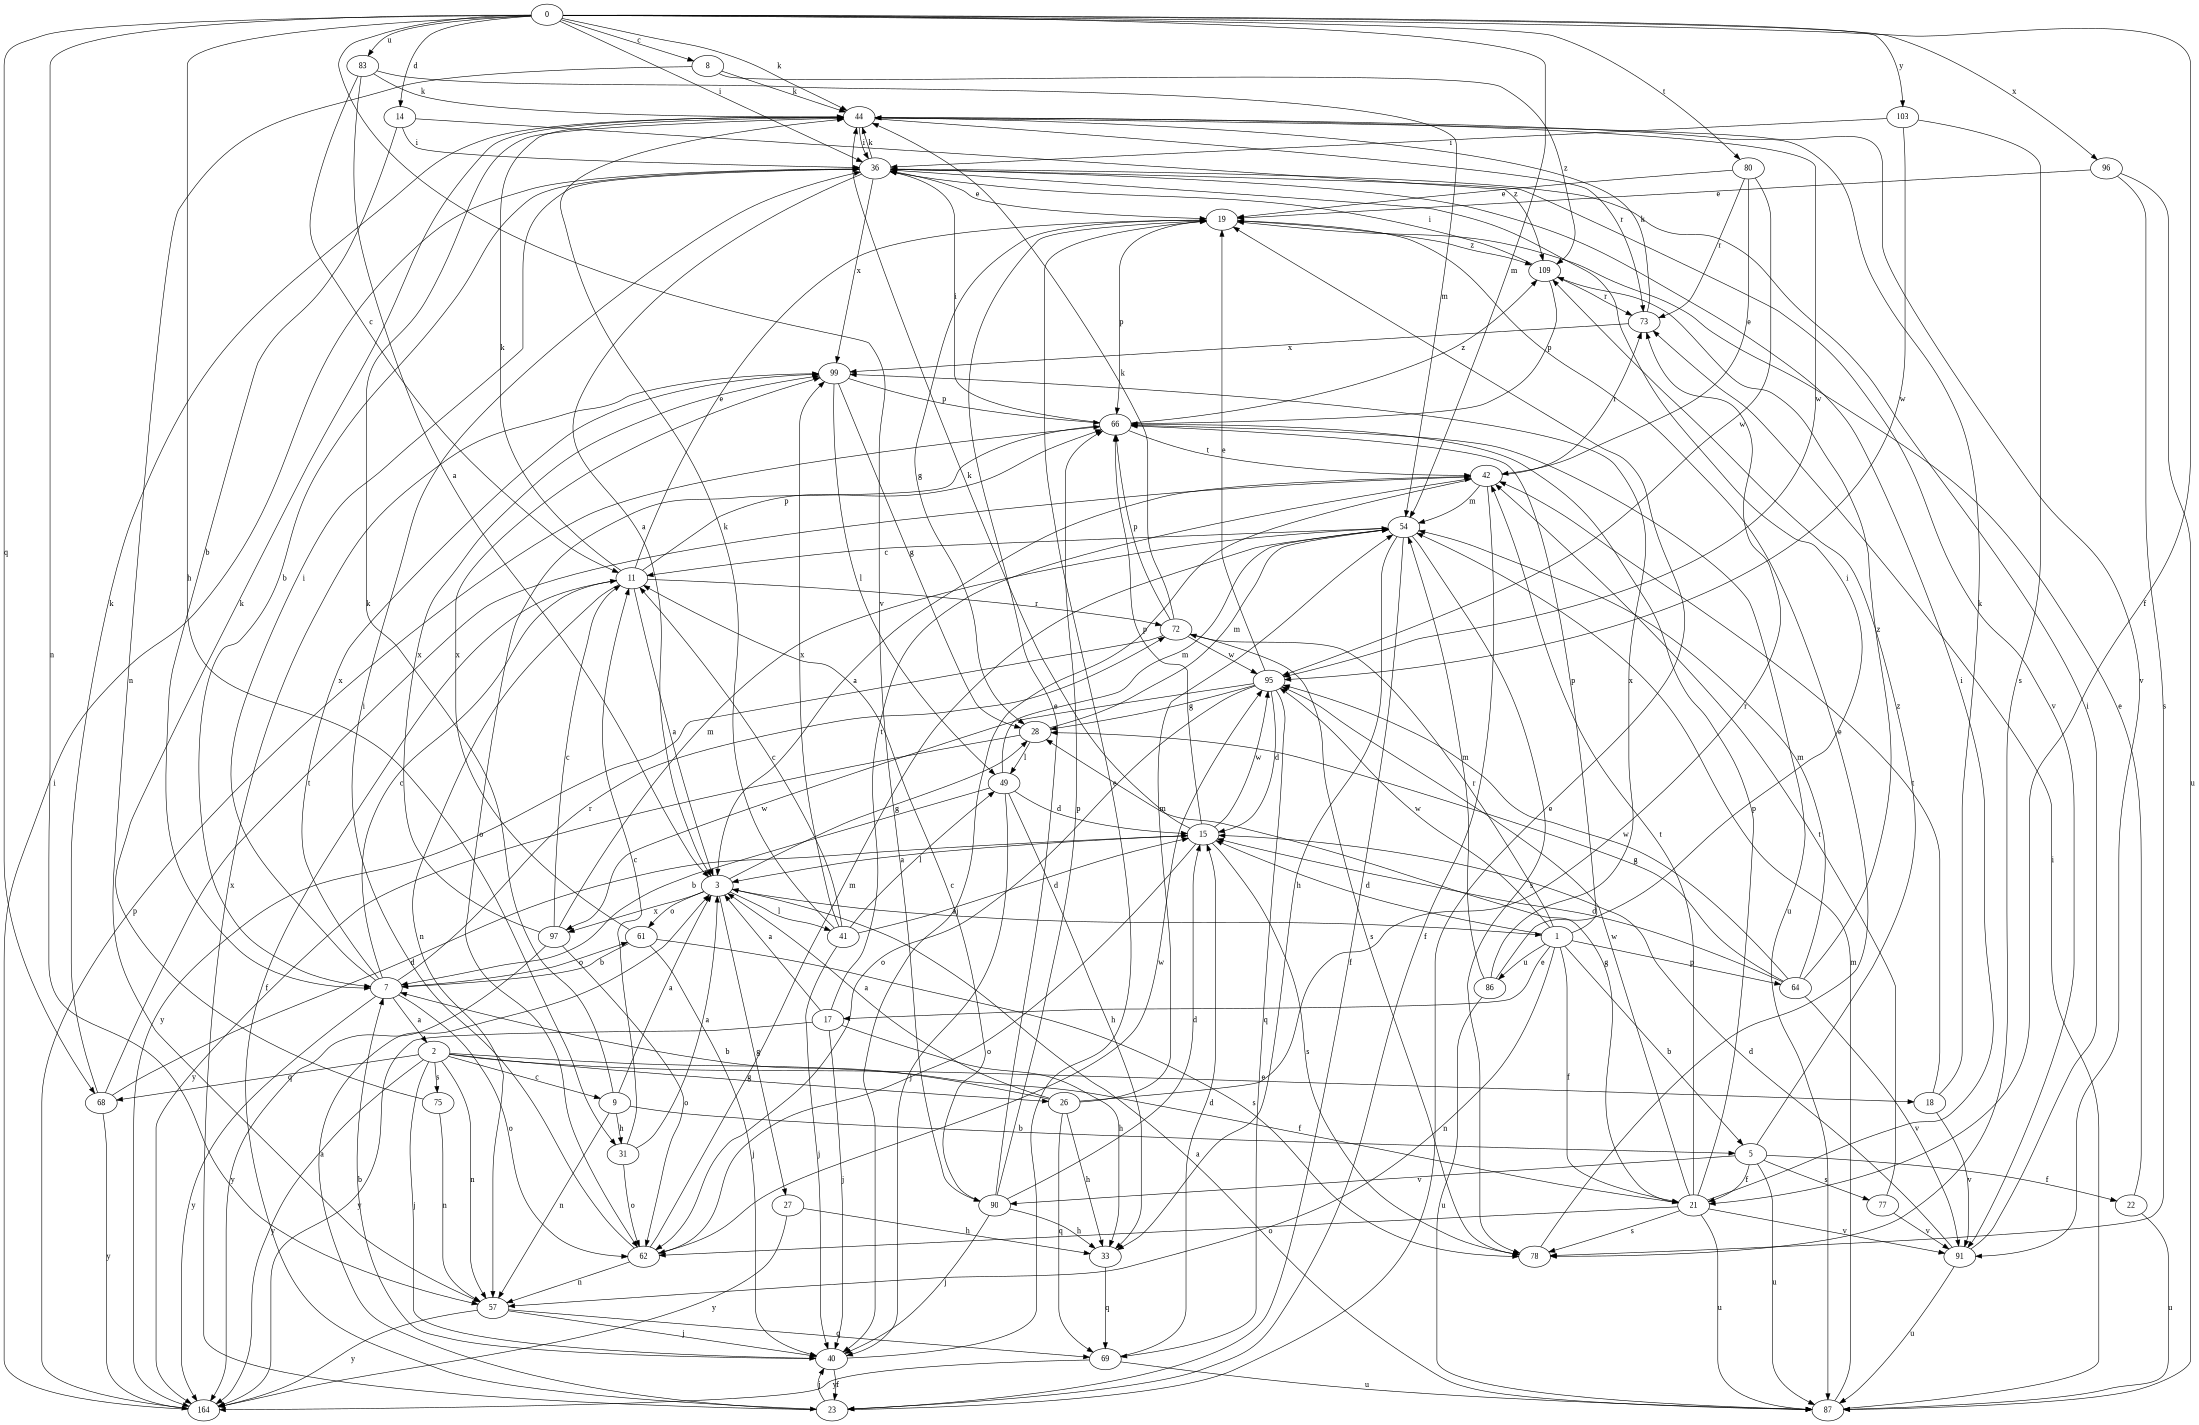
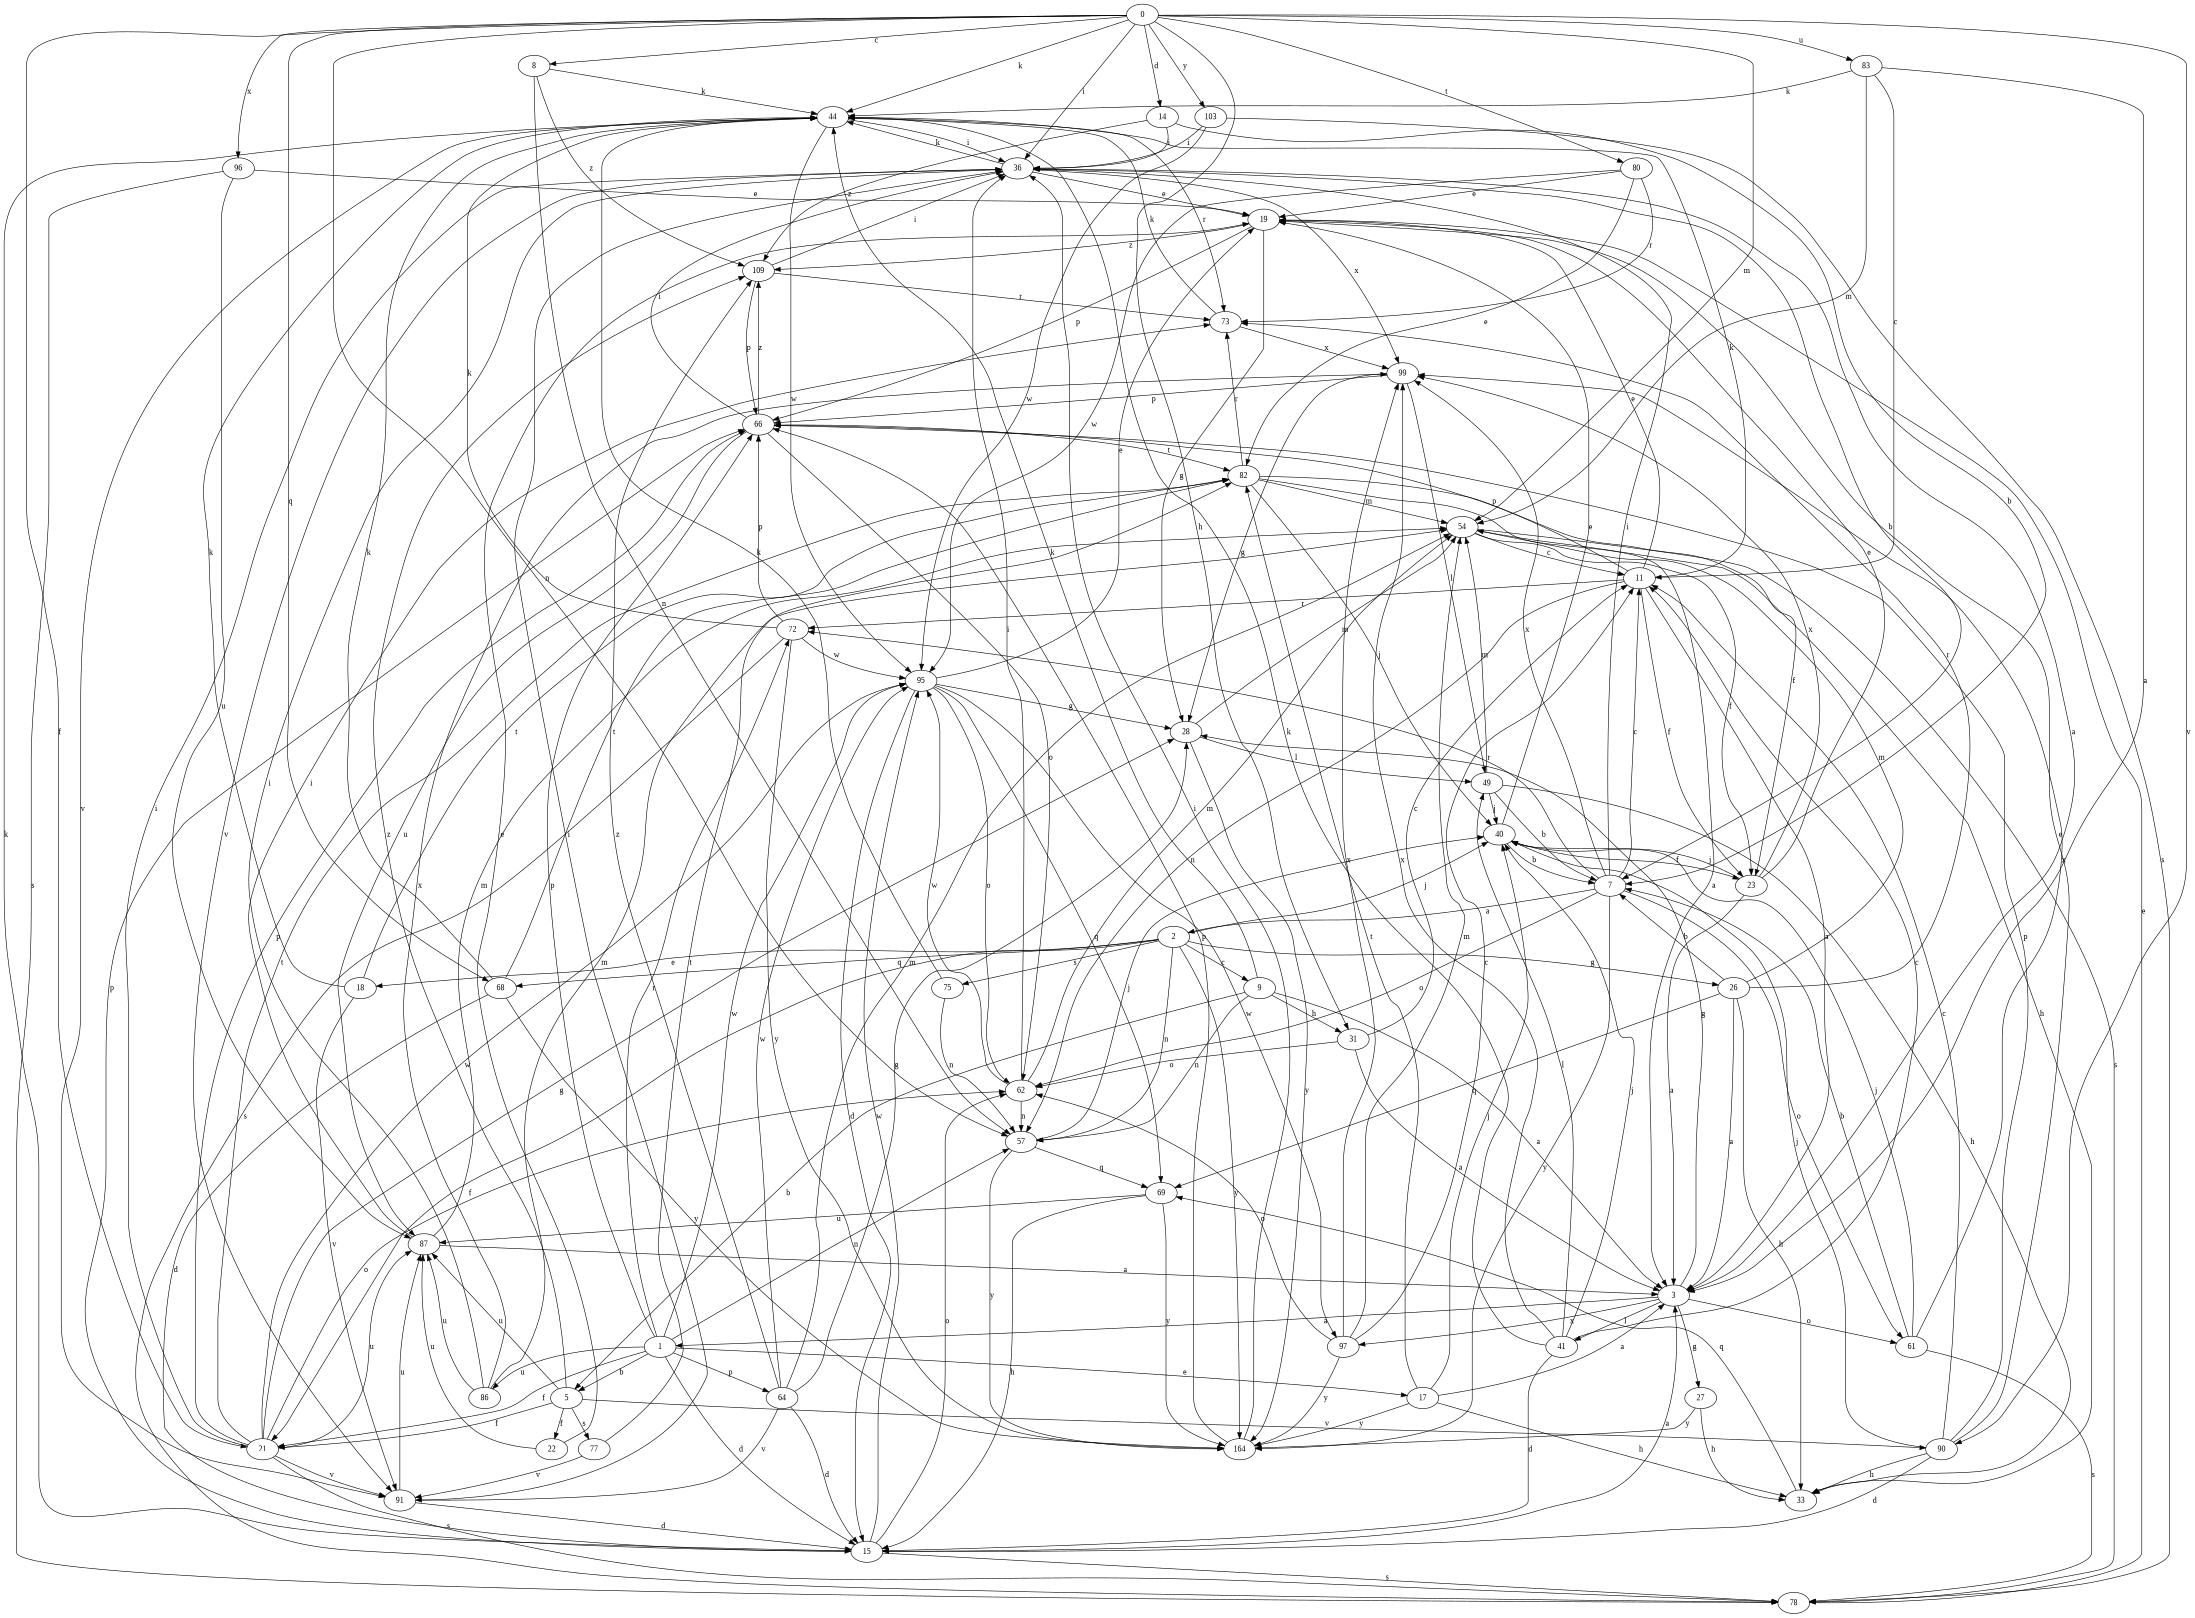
(1486, 476) -> (1244, 476)
(1095, 823) -> none
(1212, 1103) -> (1013, 1372)
